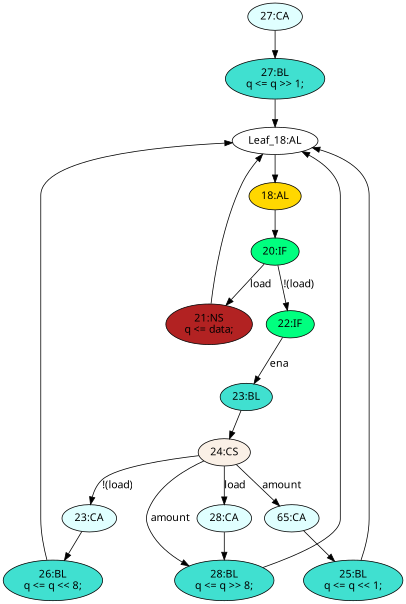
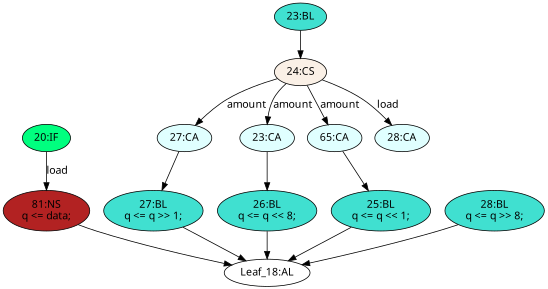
(275, 196) -> none
(209, 324) -> (46, 211)
(290, 324) -> none
(118, 485) -> (293, 105)
(150, 506) -> (236, 94)
(224, 542) -> none
